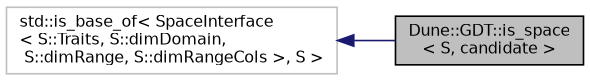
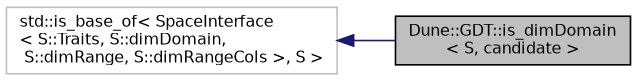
(489, 41) -> (513, 41)
